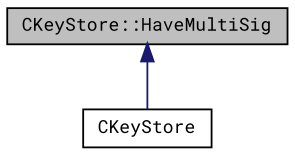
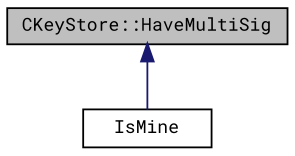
(147, 128) -> (147, 128)
